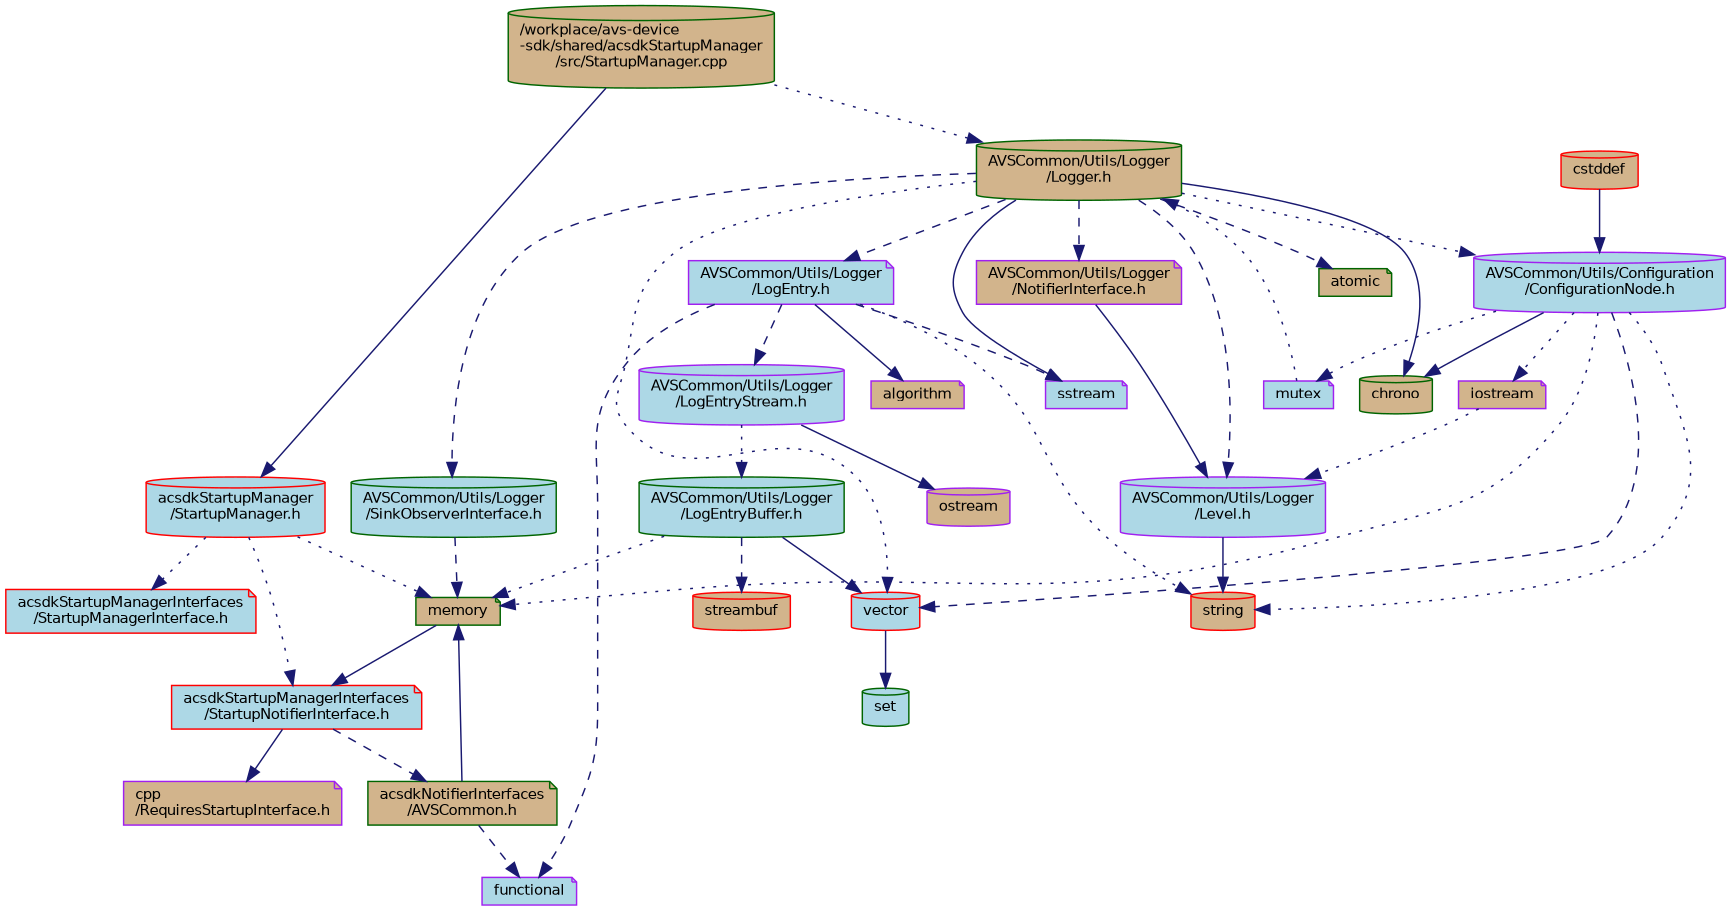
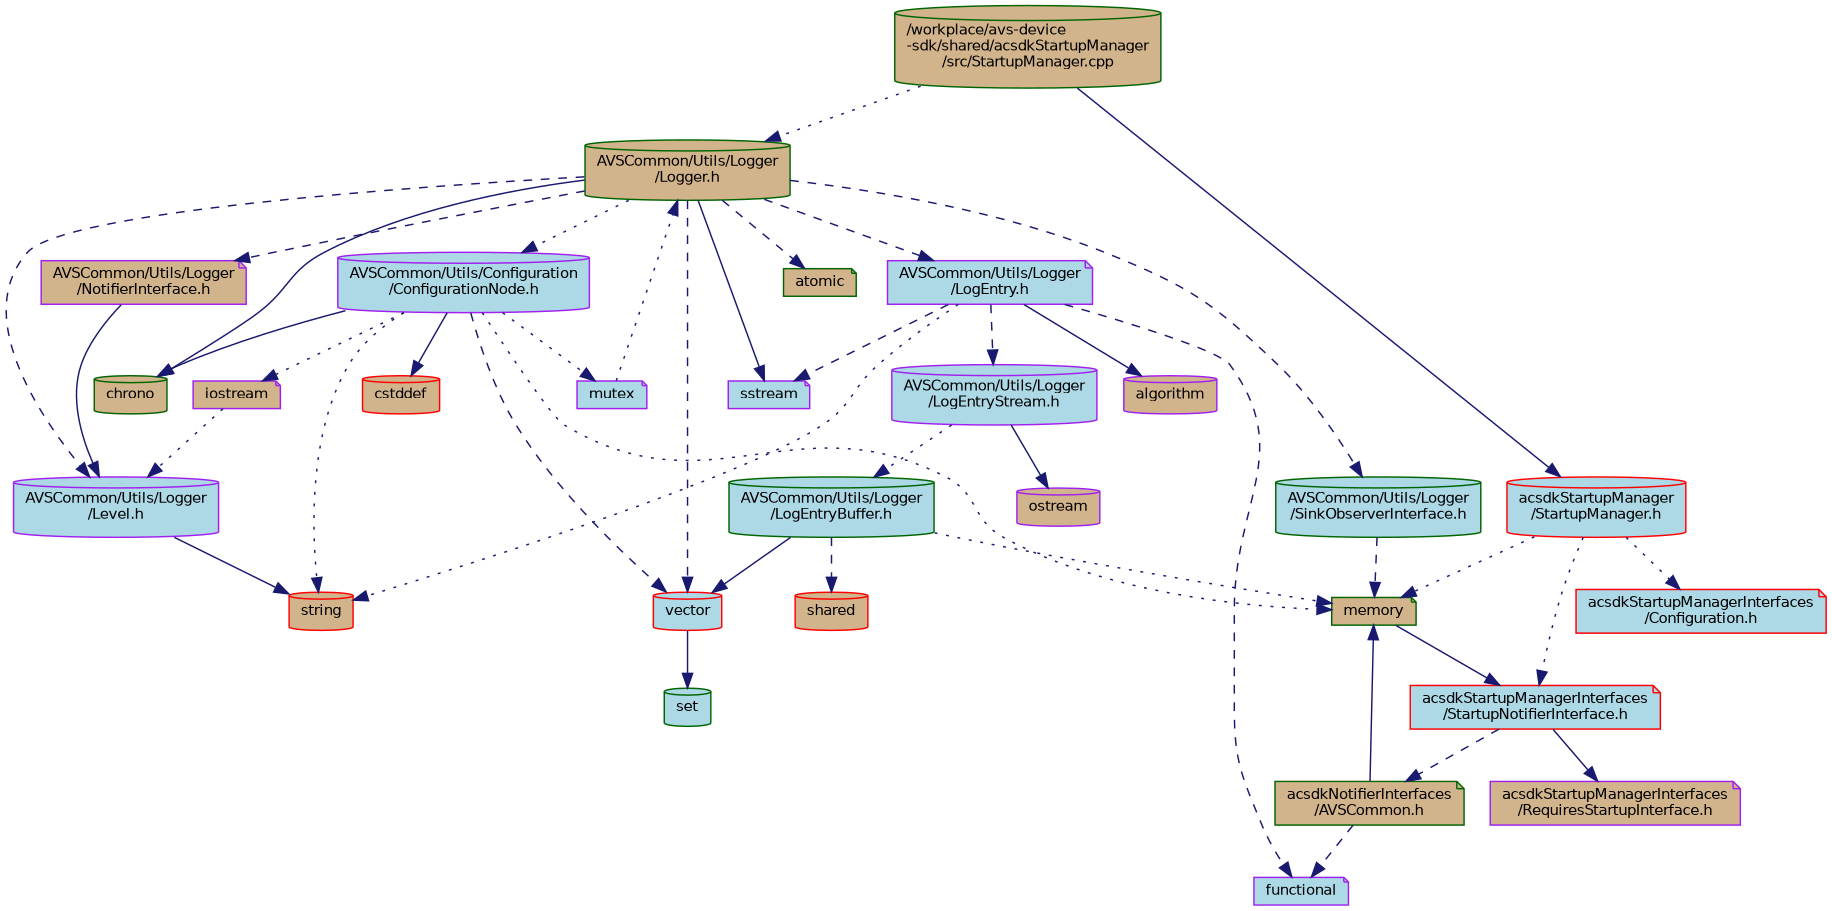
(1600, 213) -> (433, 338)
(631, 335) -> (688, 389)
(918, 395) -> (1170, 395)
(131, 611) -> (1701, 611)
(742, 611) -> (832, 611)
(233, 803) -> (1615, 803)
